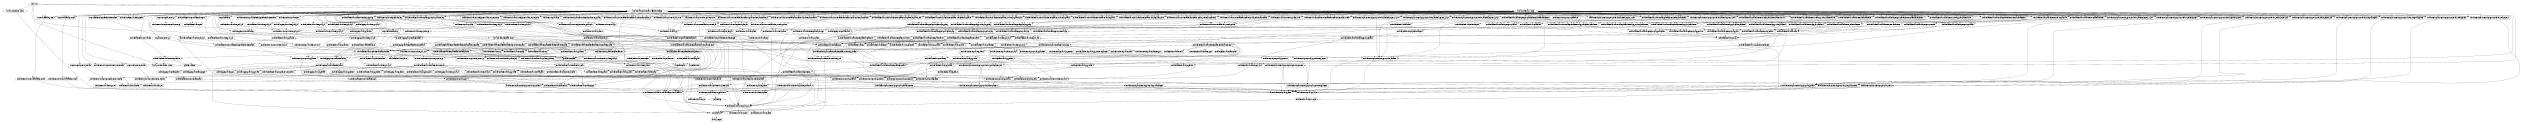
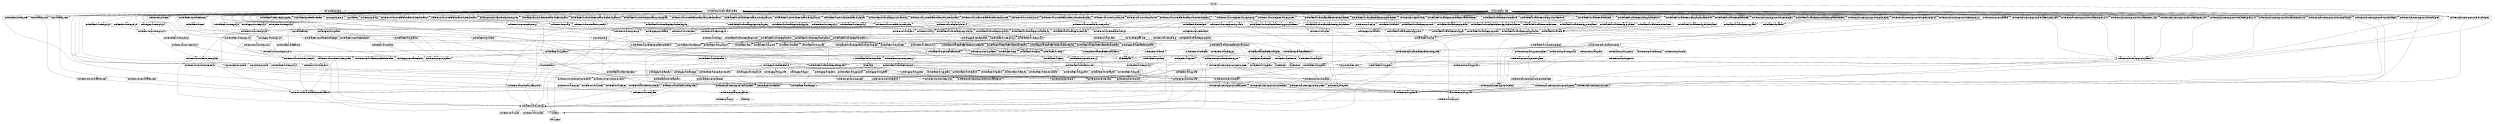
none -> (547, 65)
